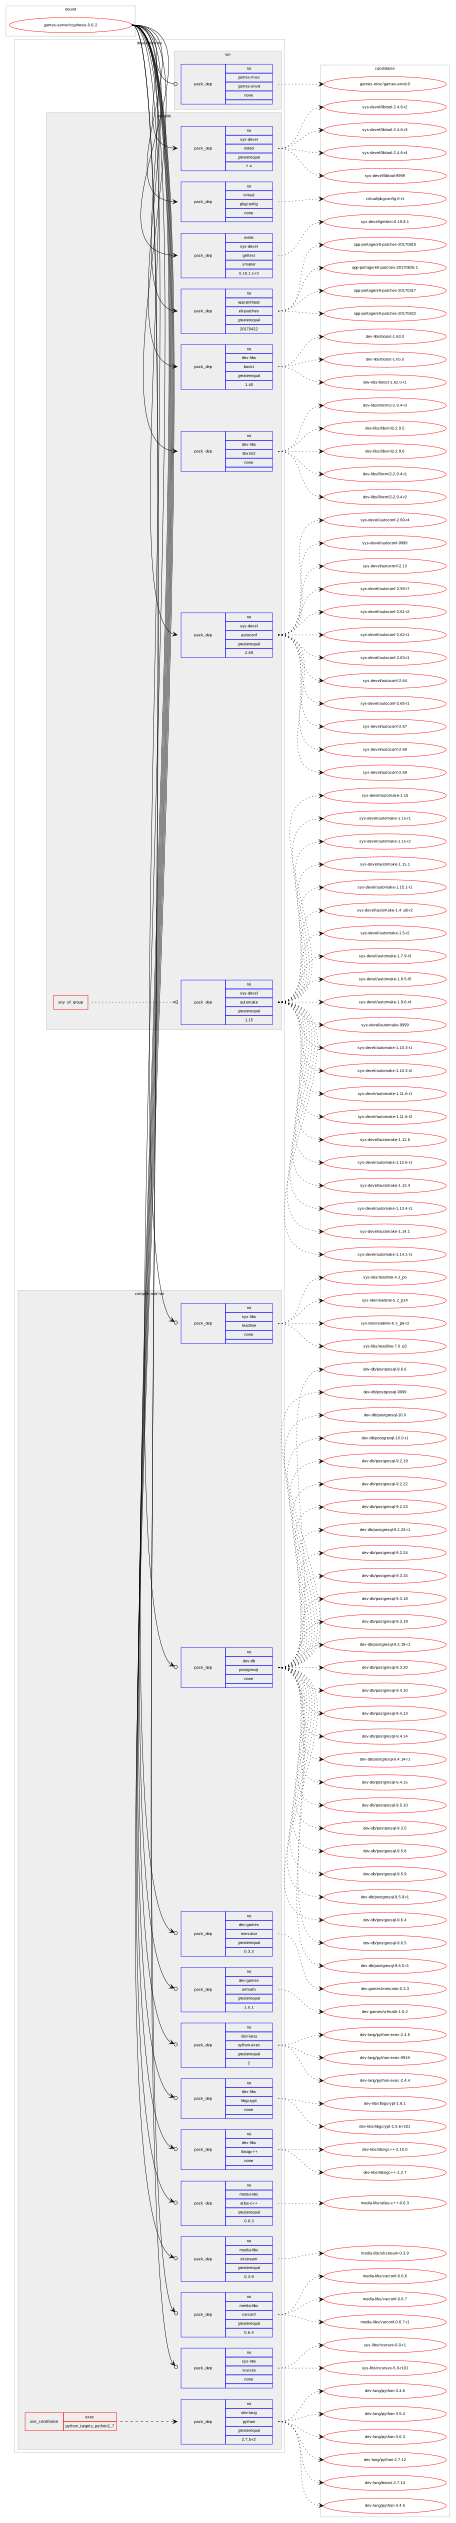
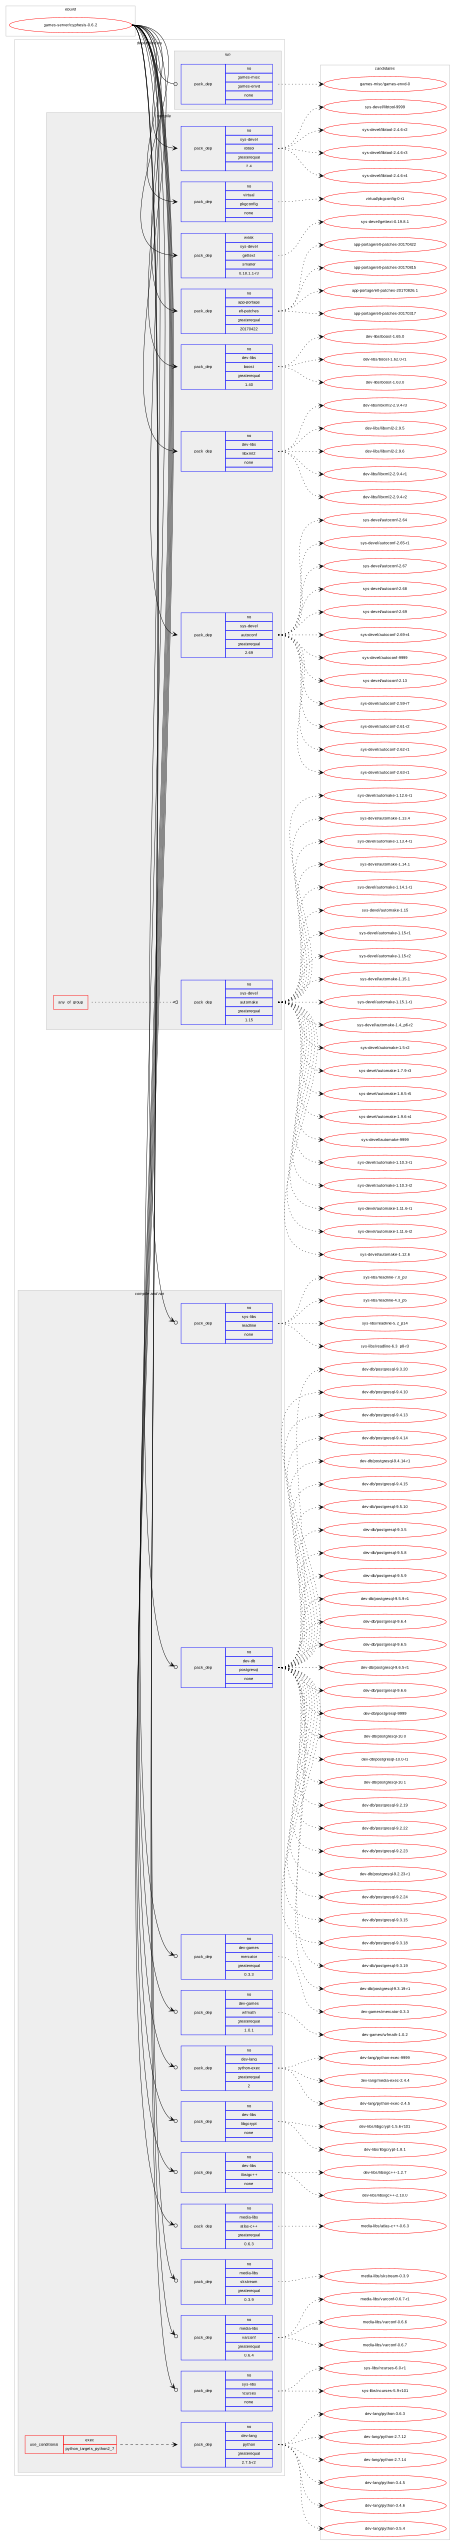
none -> (385, 1782)
(385, 2058) -> (385, 2058)
(385, 2081) -> (385, 2081)
(385, 2483) -> (385, 2460)
